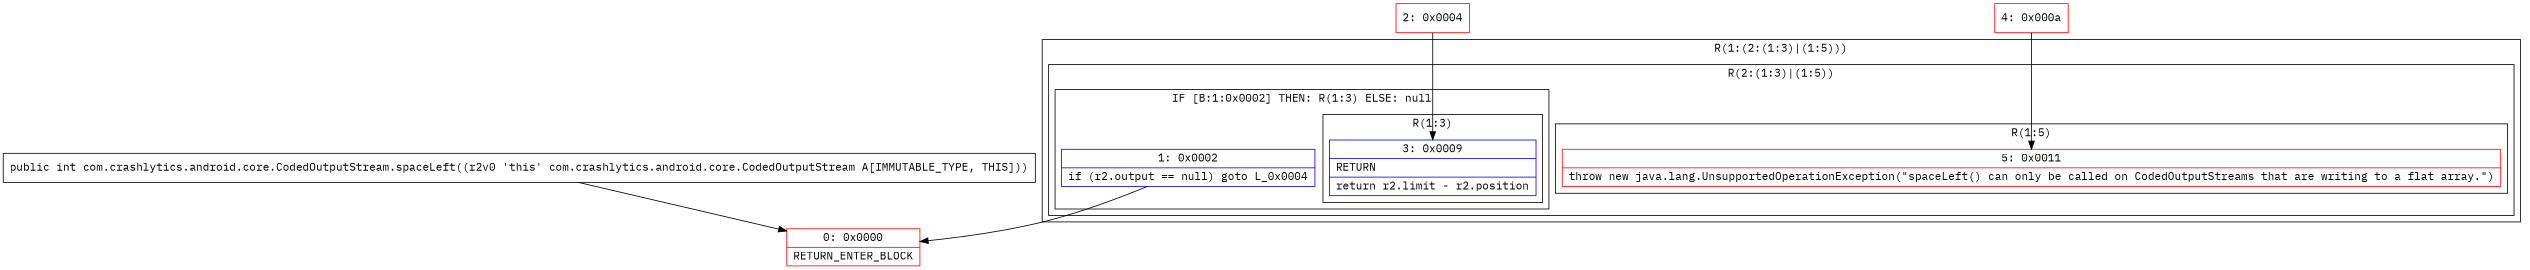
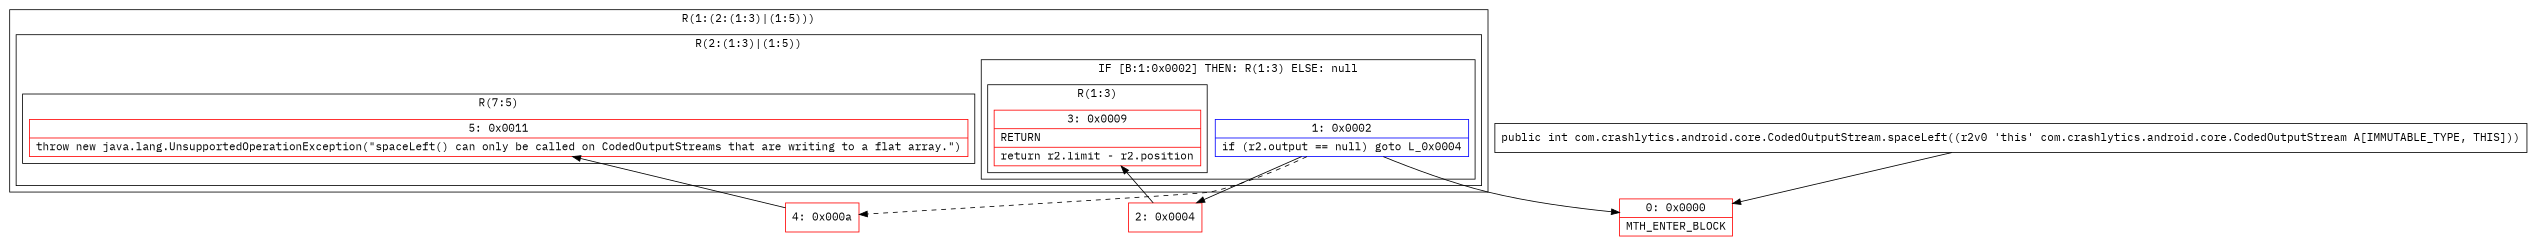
(2031, 133) -> (499, 103)
(1433, 168) -> (1097, 138)
none -> (1253, 178)
none -> (1090, 200)
(853, 256) -> (1676, 226)
